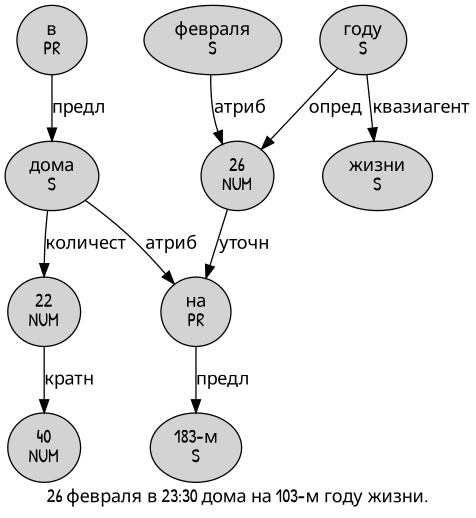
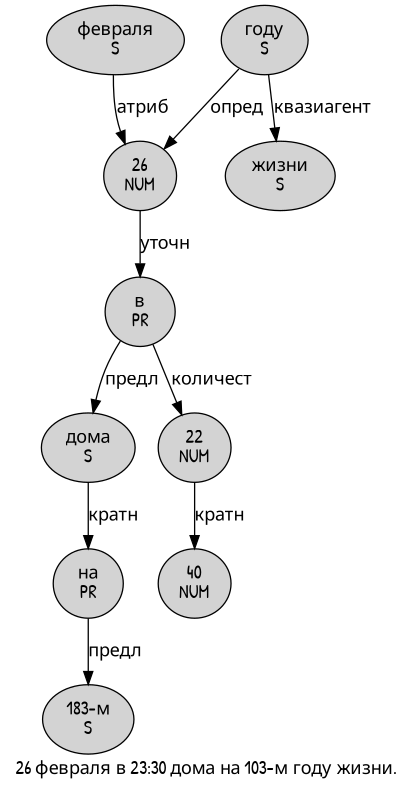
(45, 237) -> (165, 374)
(219, 237) -> (140, 237)
(171, 244) -> (114, 516)
